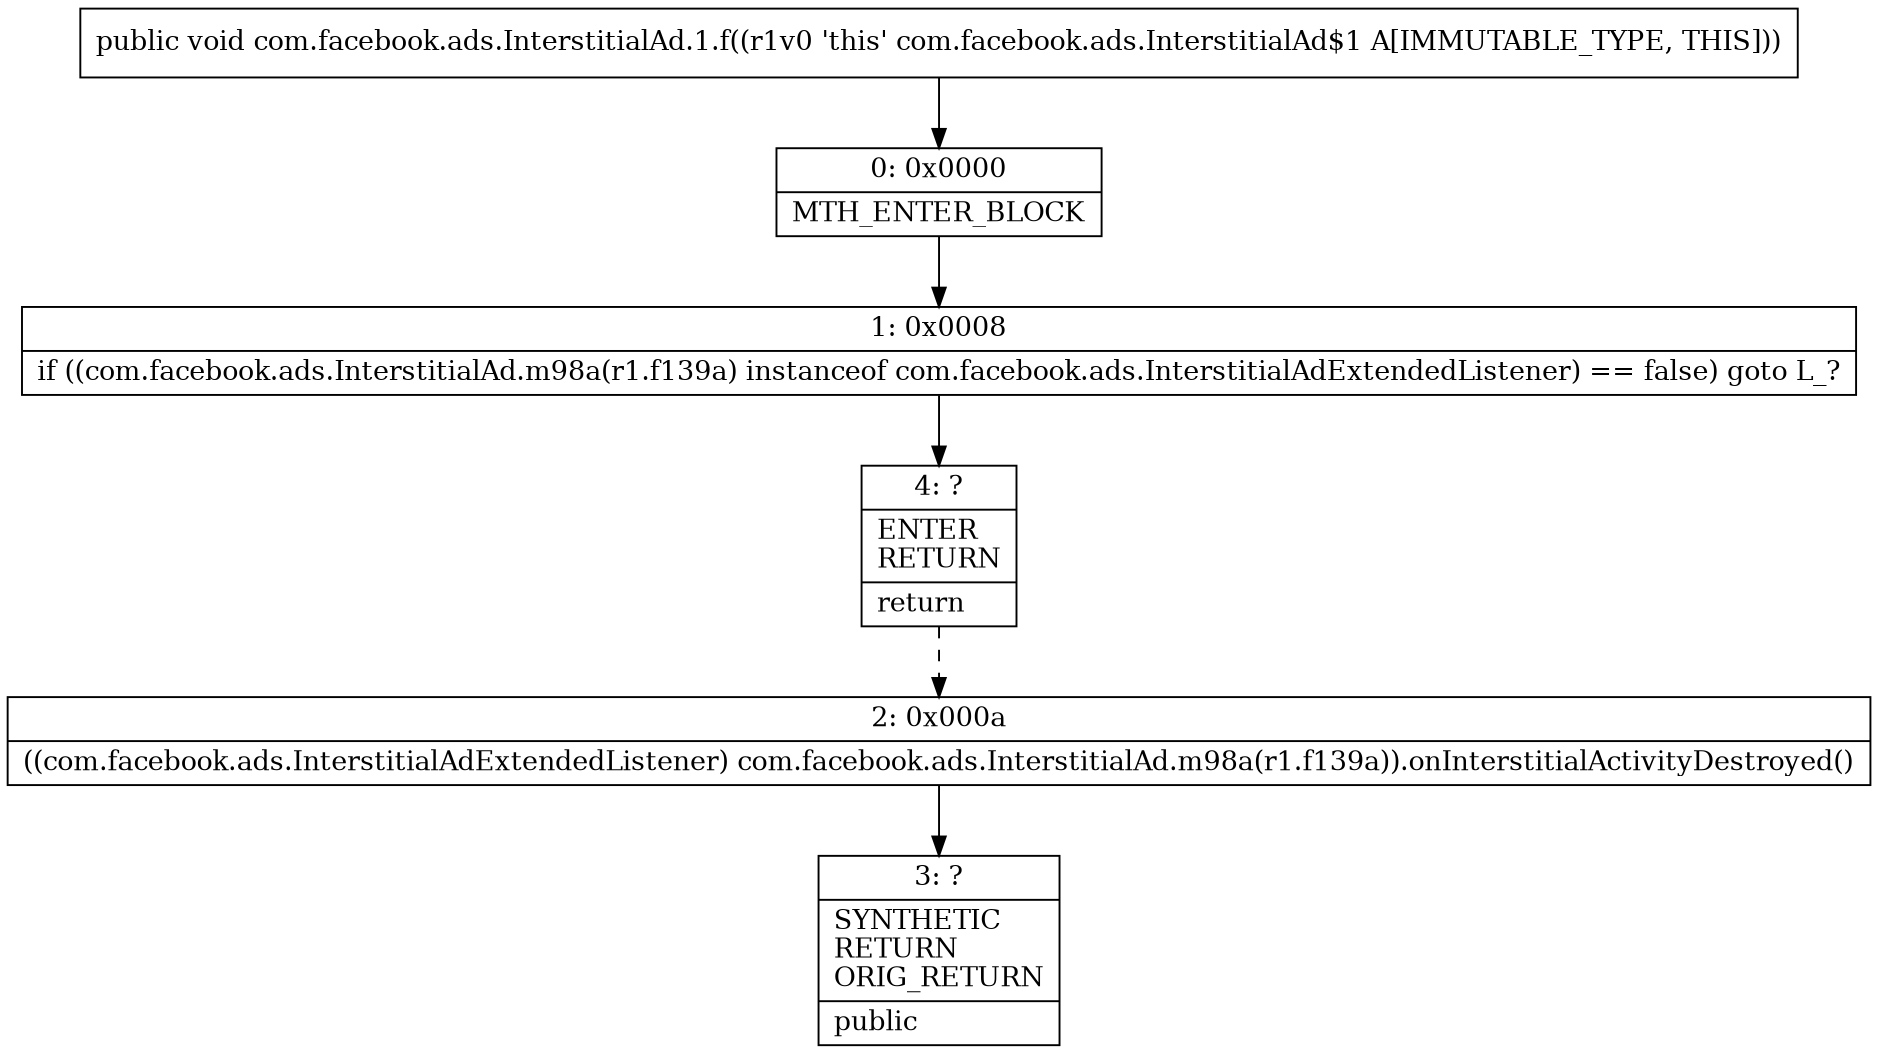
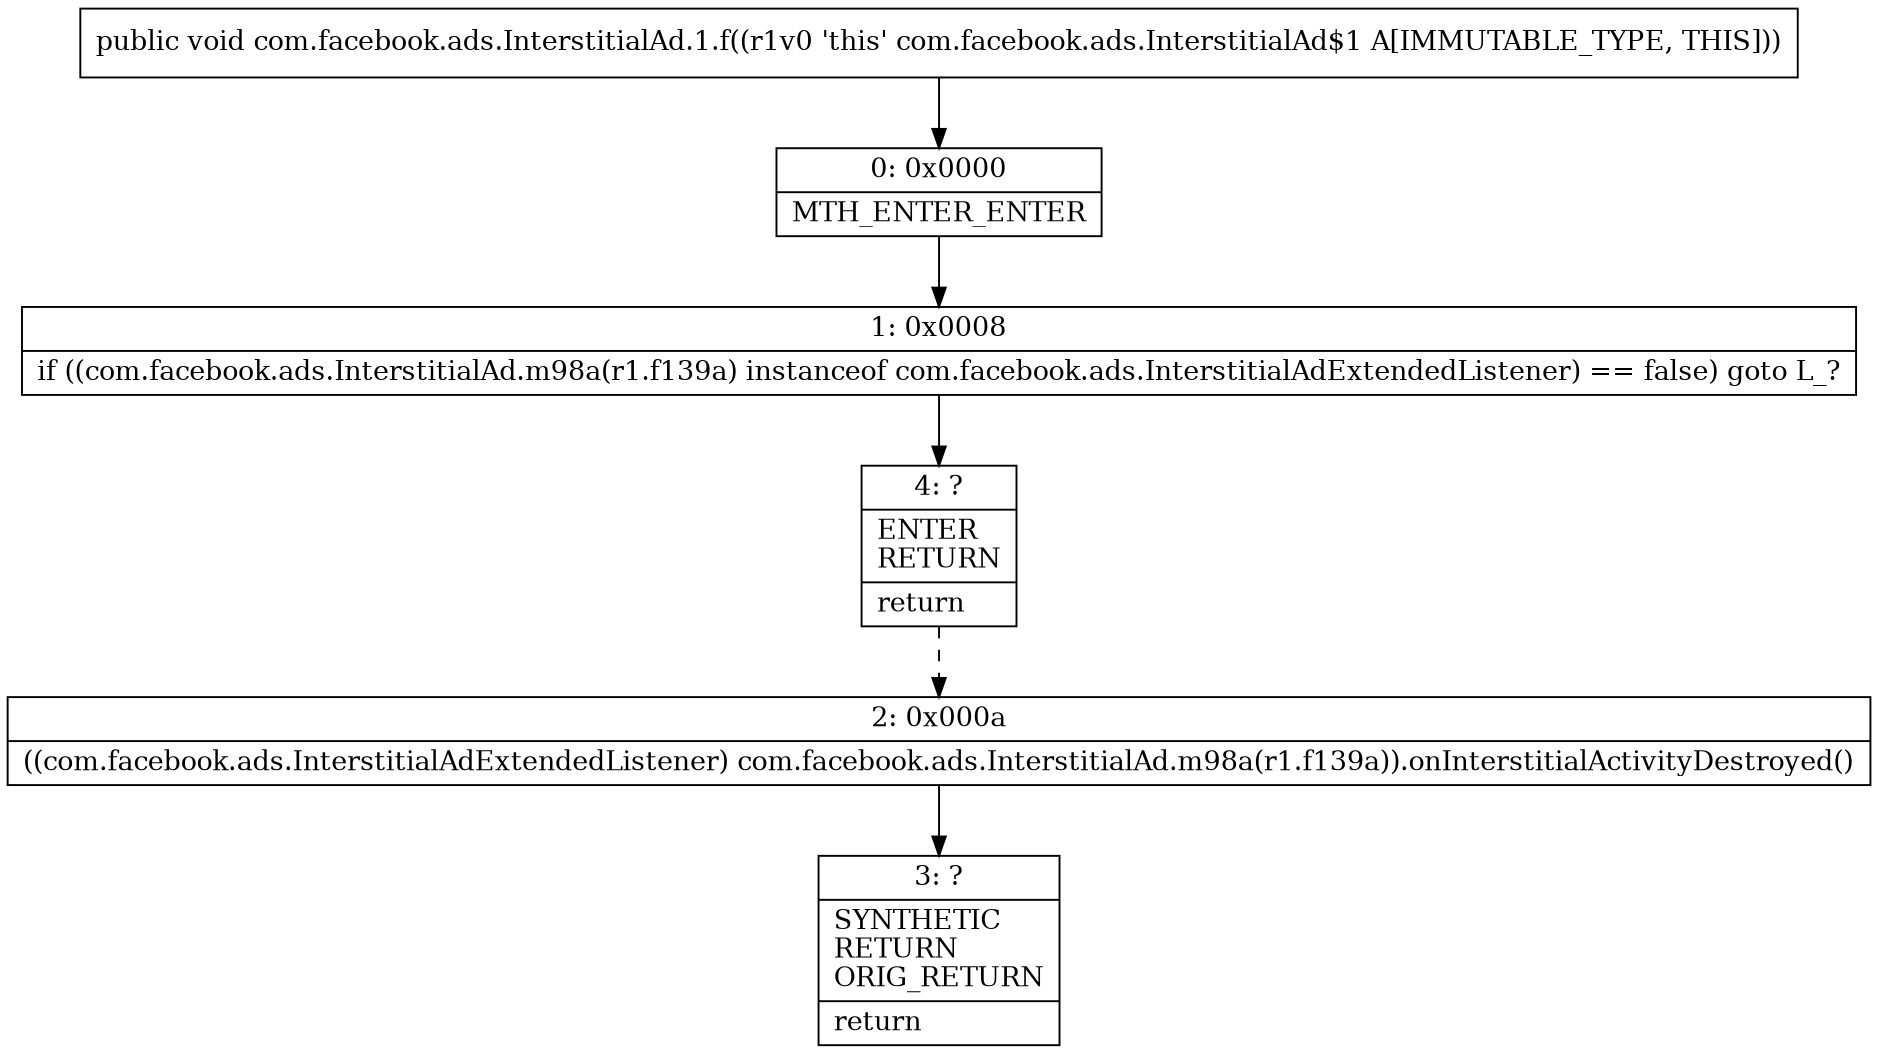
(939, 213) -> (939, 213)
(876, 1022) -> (878, 1022)
